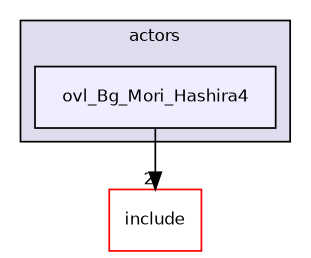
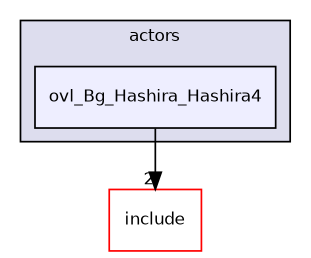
(155, 97) -> (155, 97)
